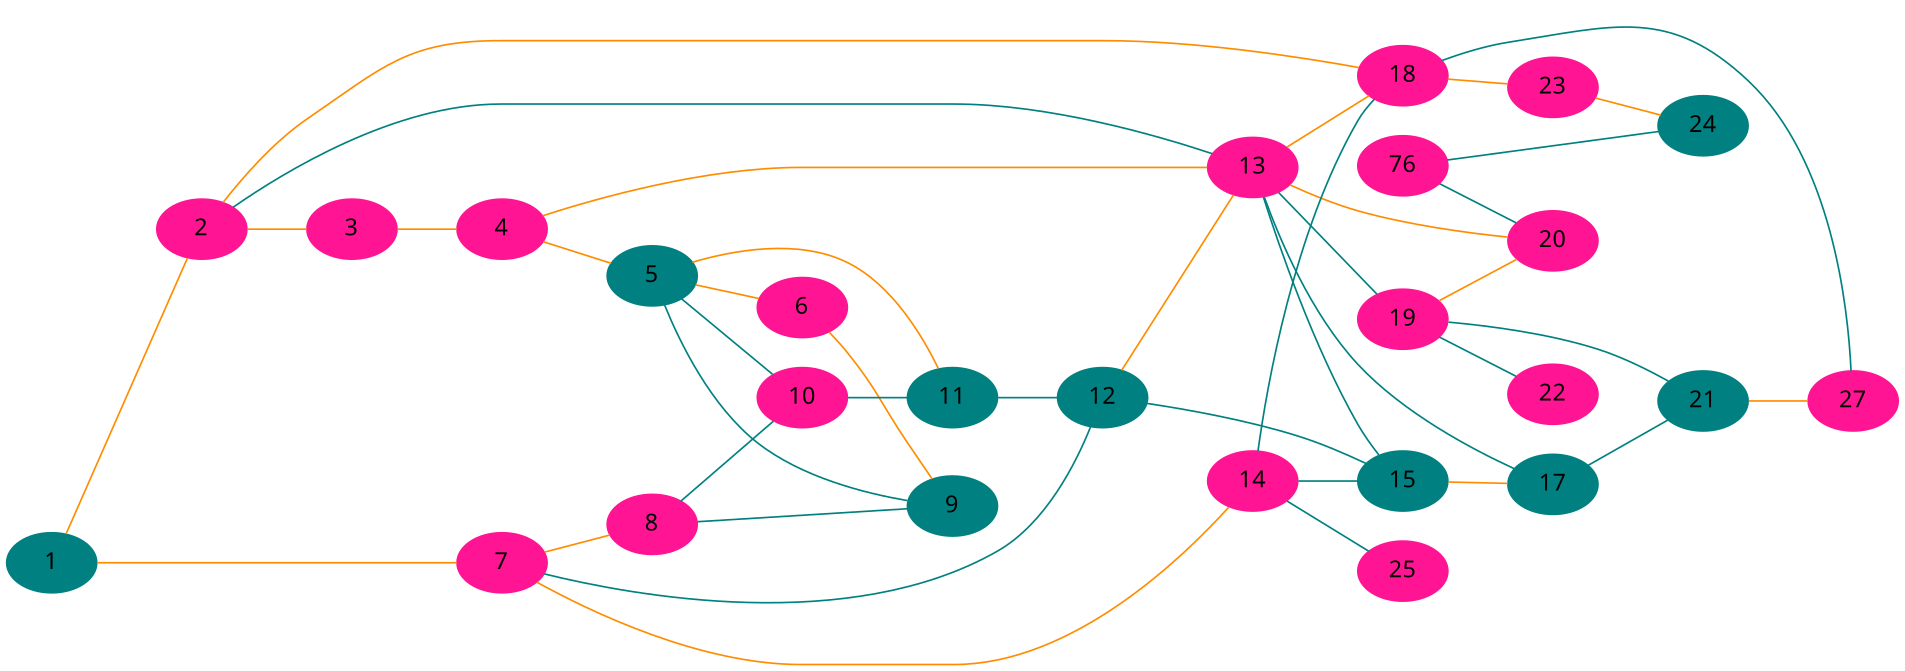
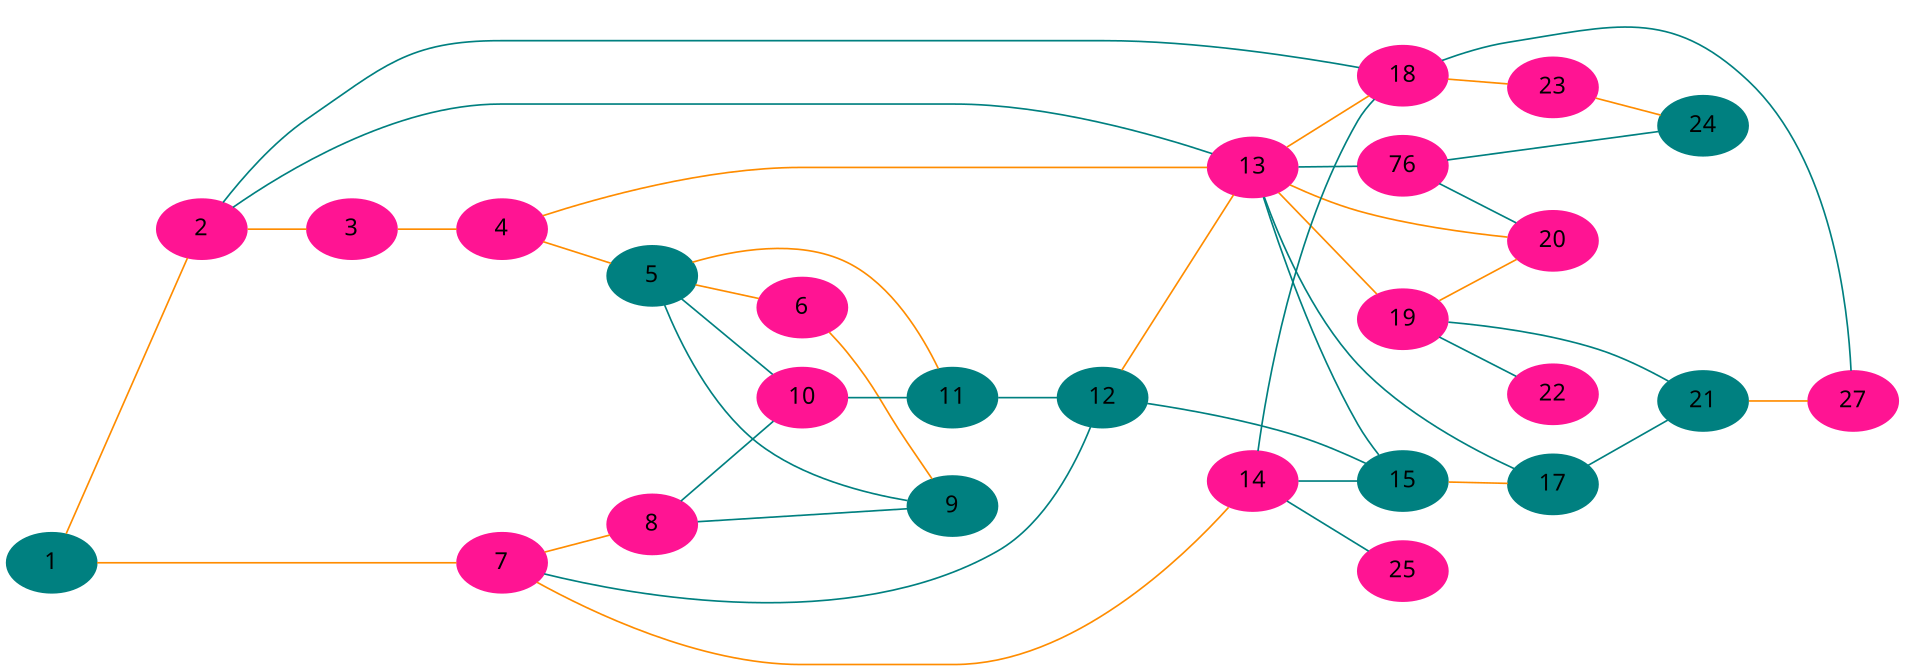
(764, 41) -> (764, 41)
none -> (1324, 167)
(1328, 243) -> (1328, 243)
